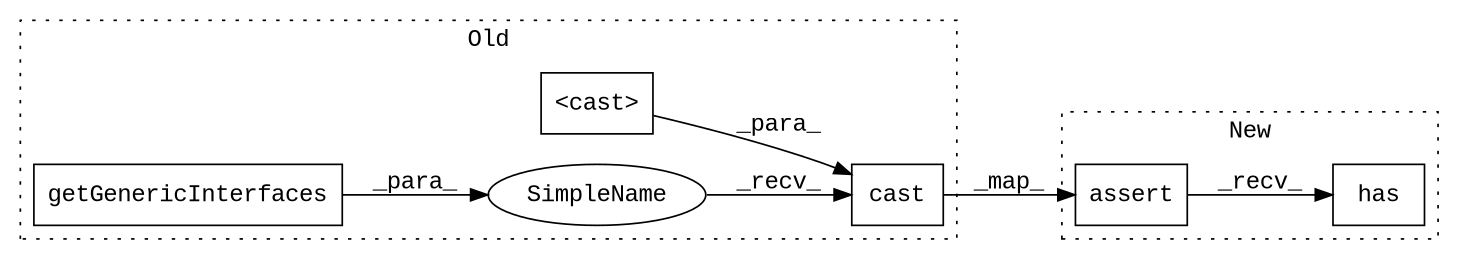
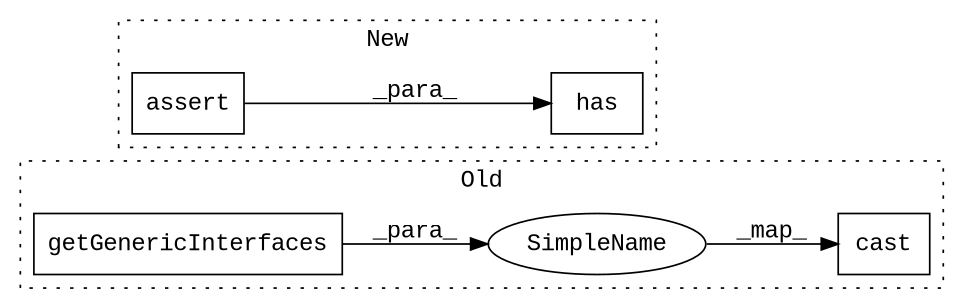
(597, 103) -> none
(779, 182) -> (772, 231)
(1260, 182) -> (415, 91)
(1001, 195) -> none
